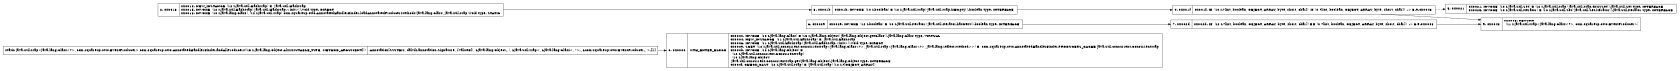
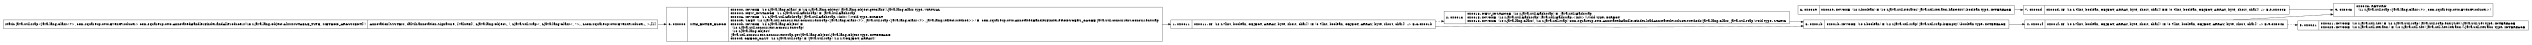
none -> (1303, 24)
